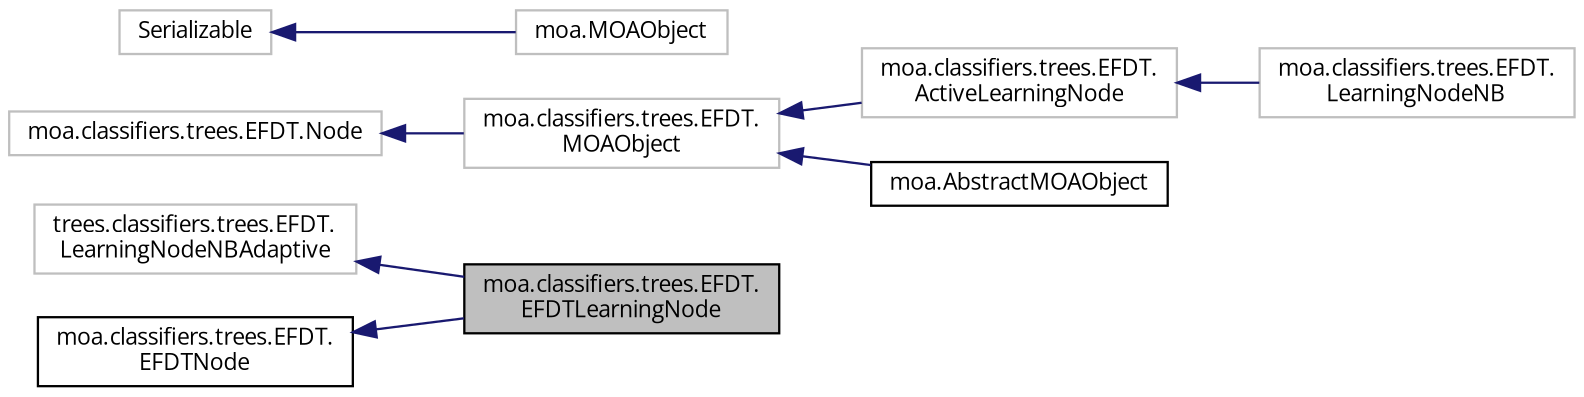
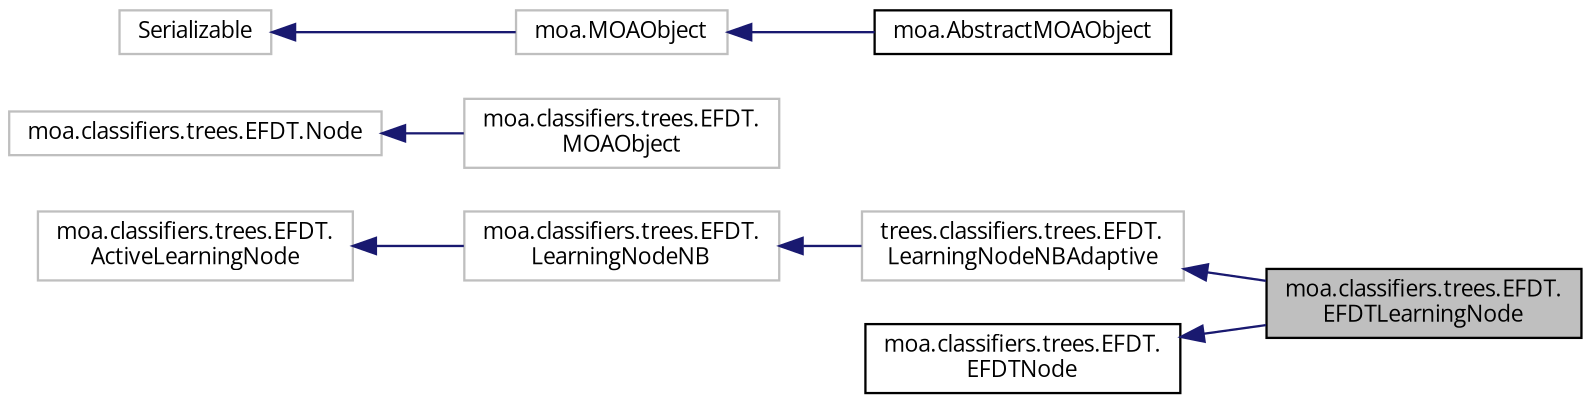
(832, 107) -> none
(837, 161) -> (813, 32)
none -> (832, 246)
